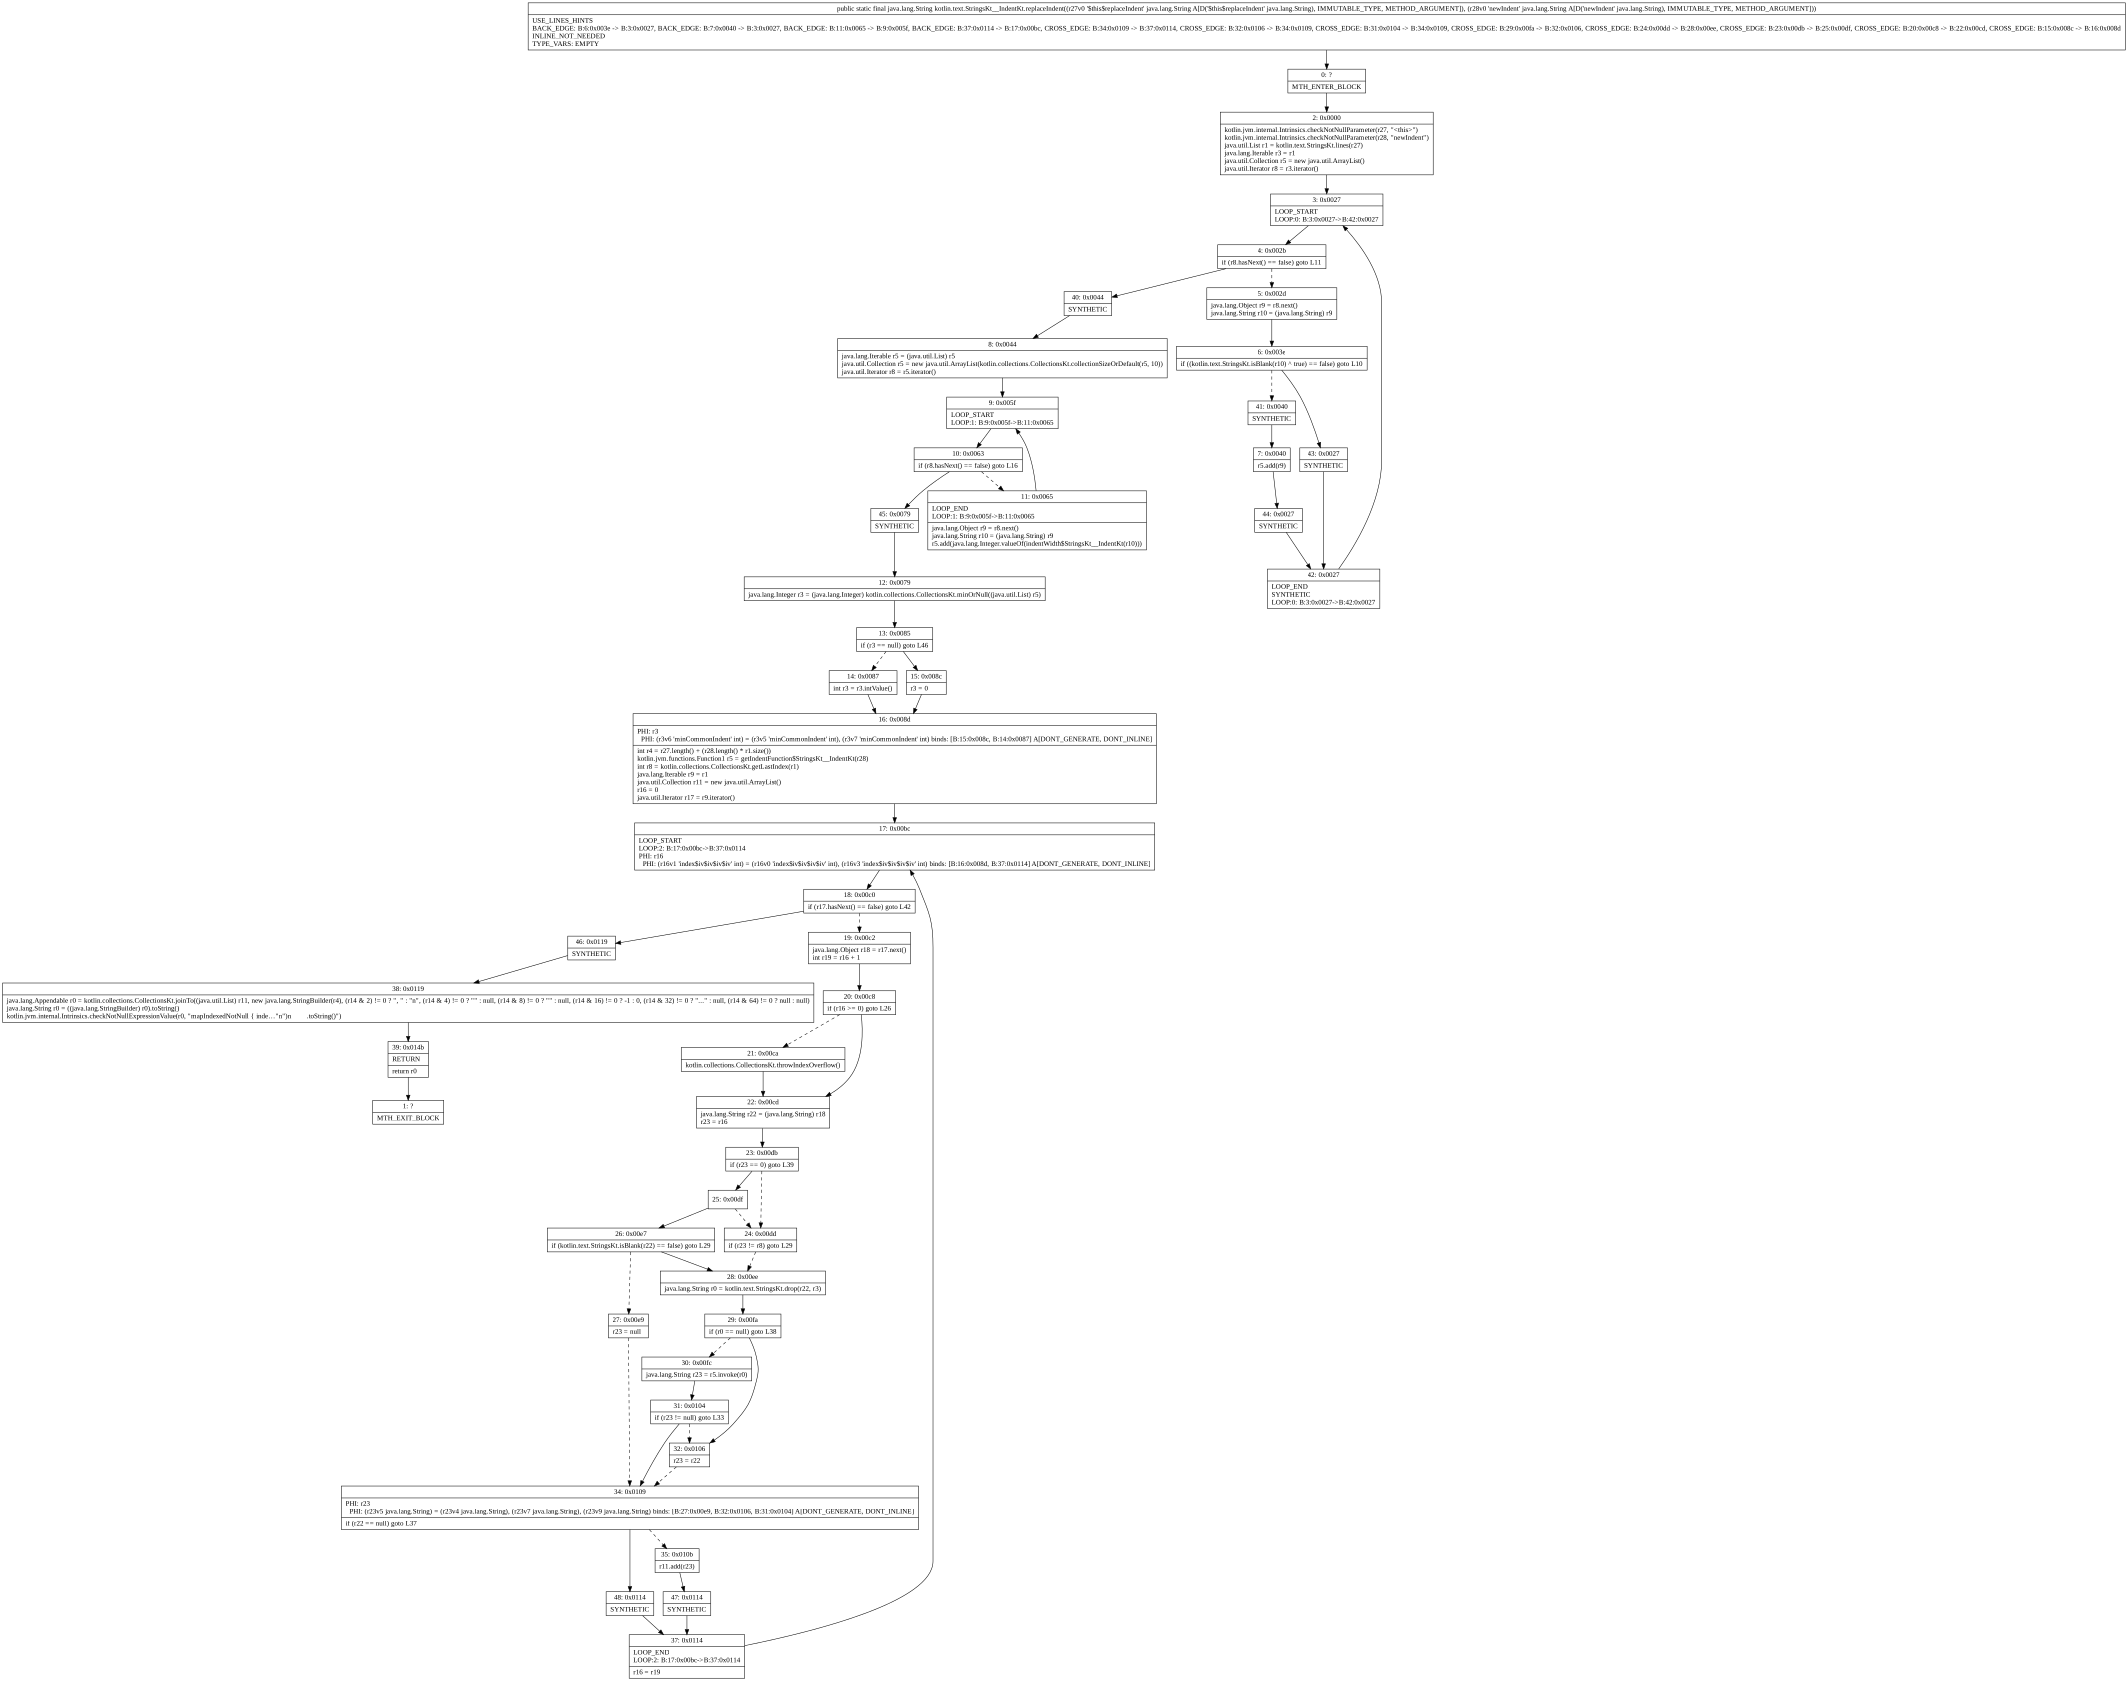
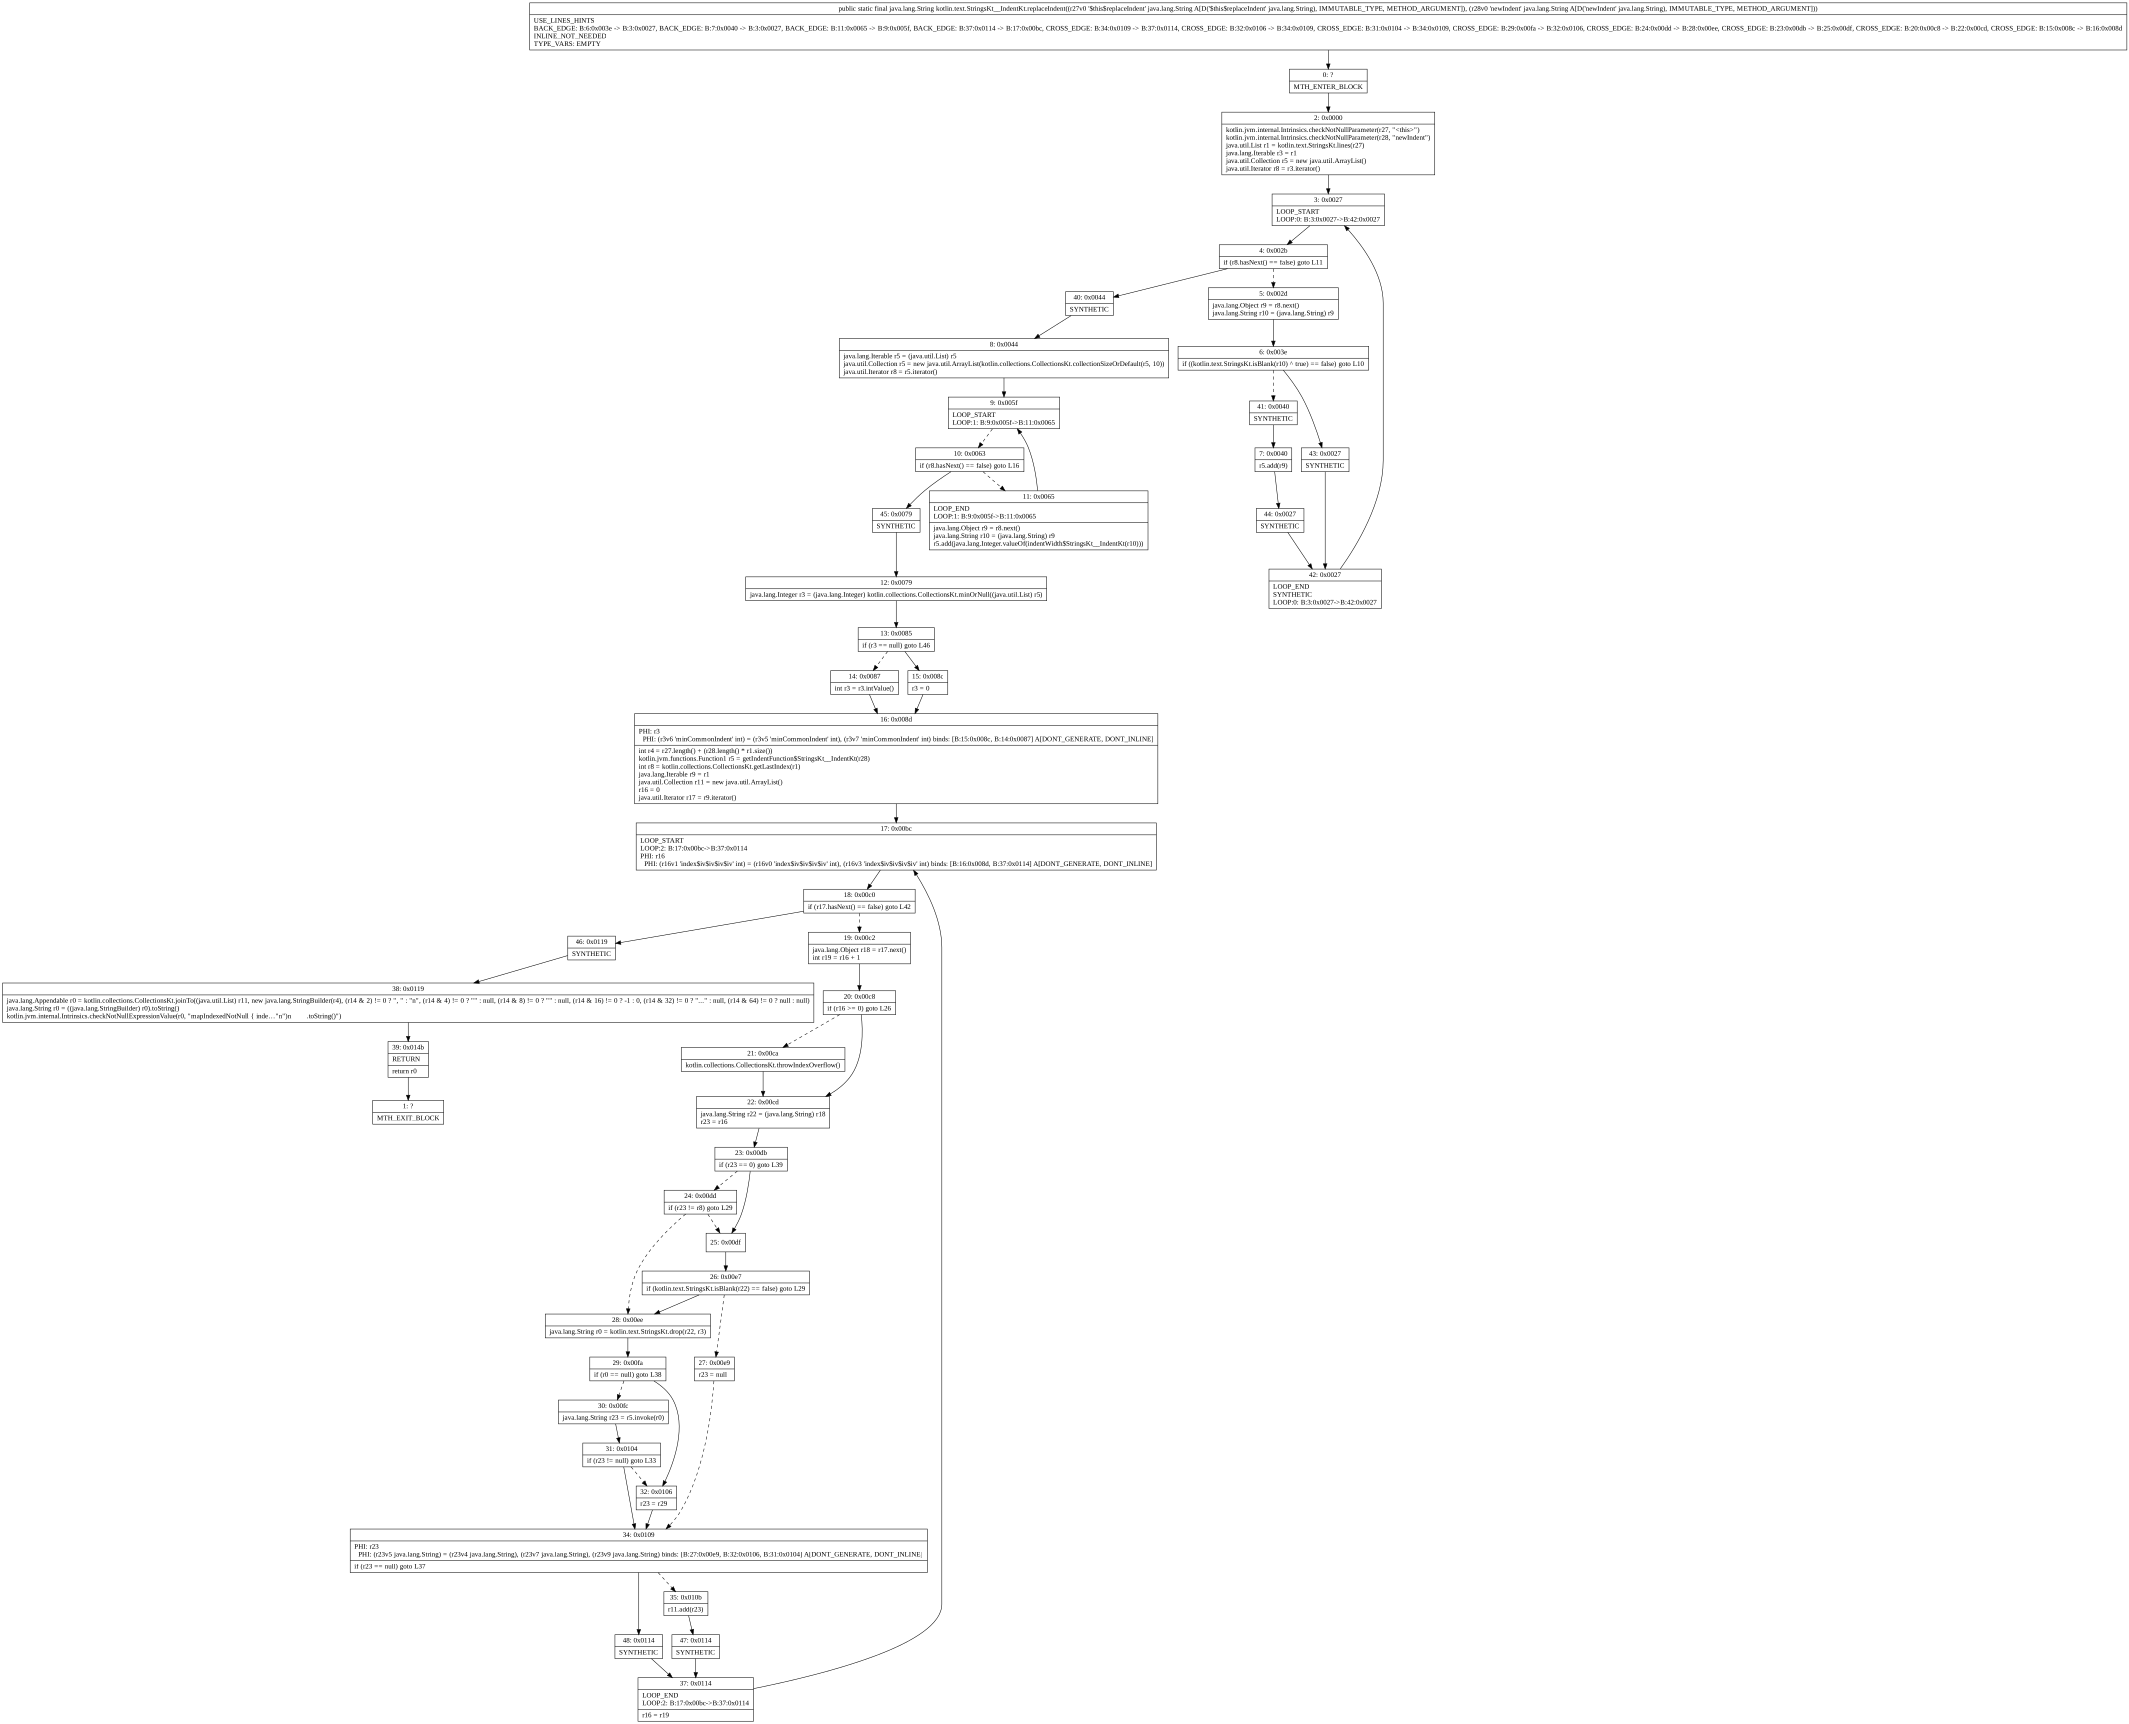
(985, 436) -> (987, 436)
(741, 1216) -> (713, 1221)
(687, 1461) -> (654, 1504)
(667, 1475) -> (650, 1517)
(381, 1523) -> (390, 1566)
